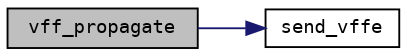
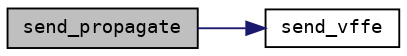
(103, 28) -> (103, 28)
